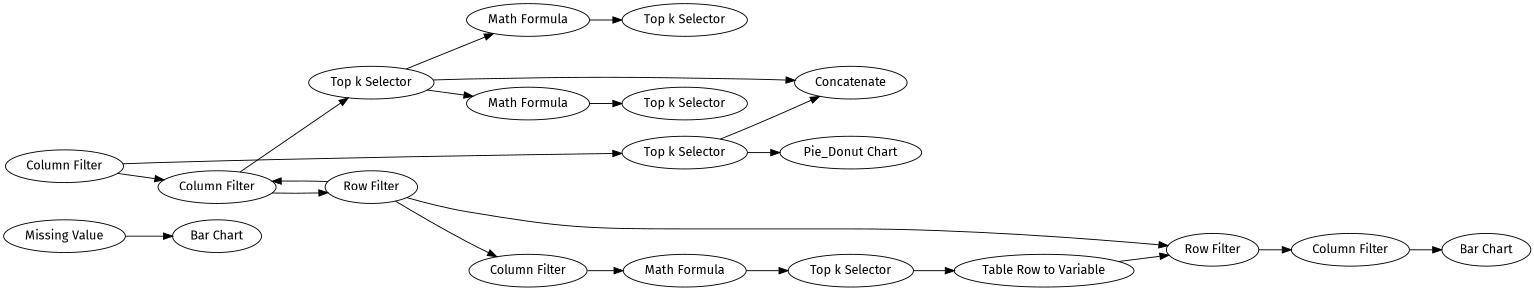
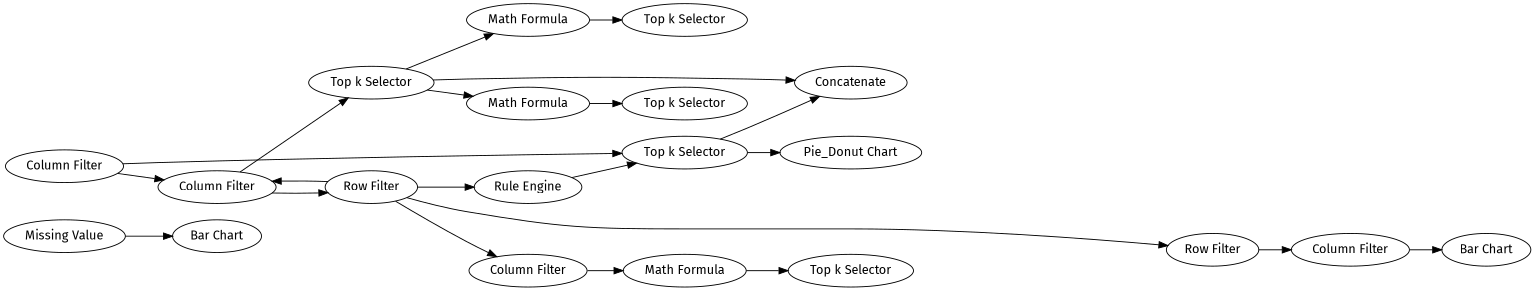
none -> (528, 187)
(1044, 271) -> none
